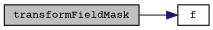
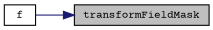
(153, 15) -> (49, 15)
